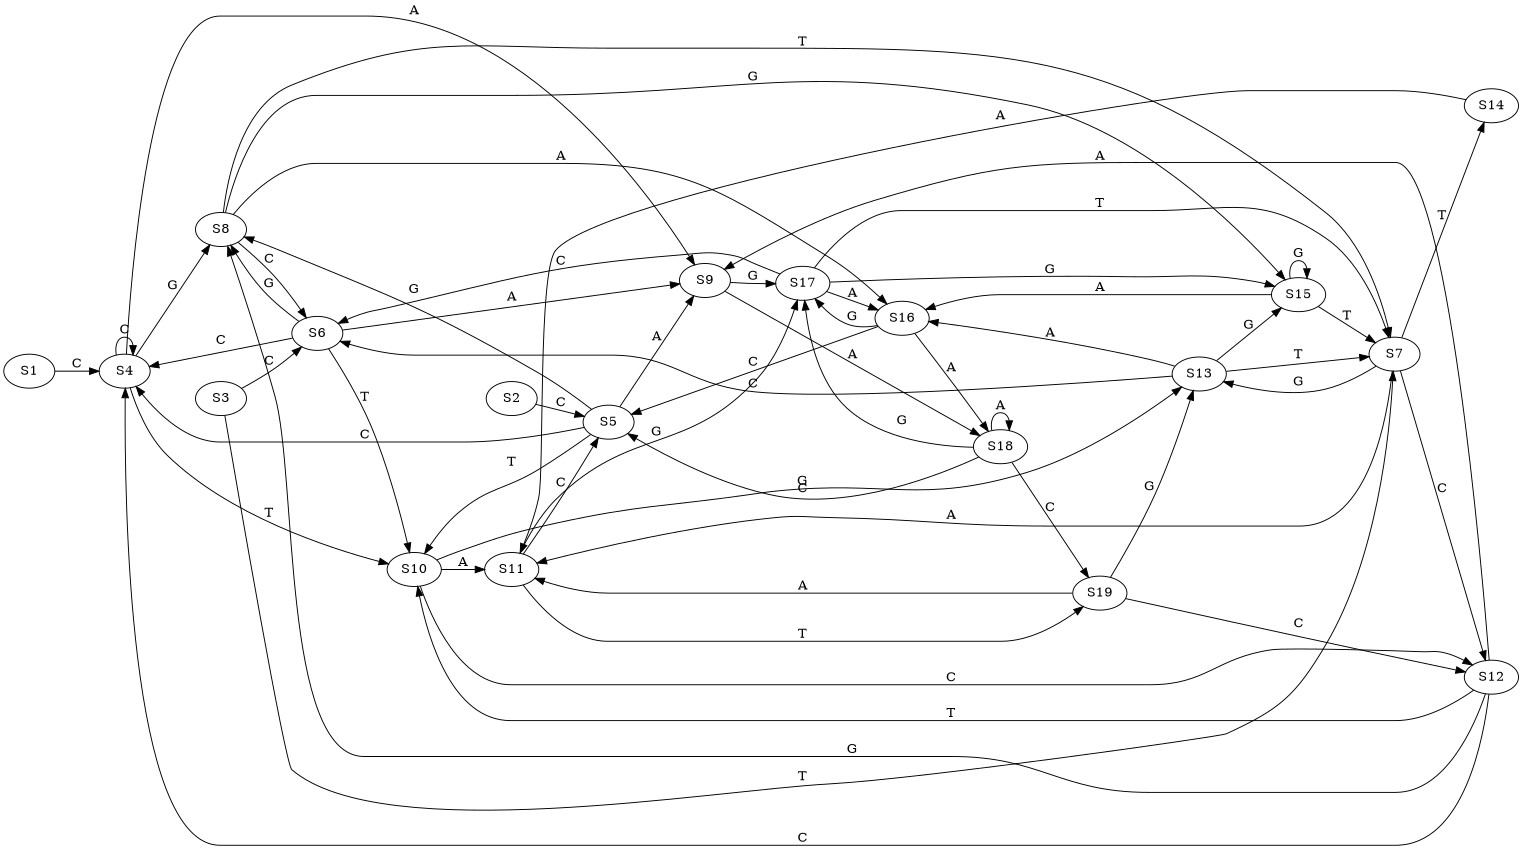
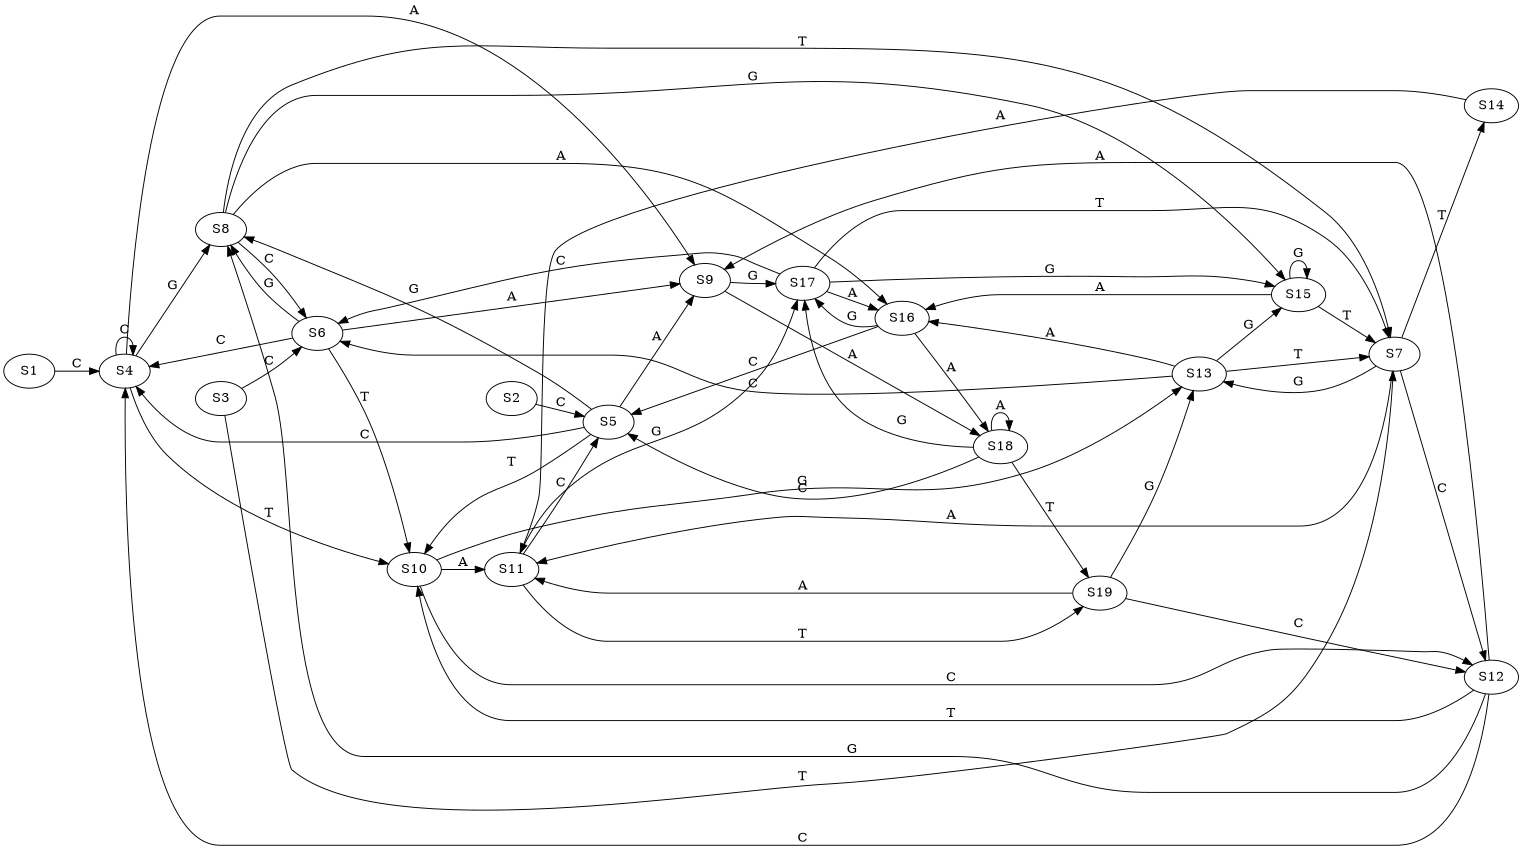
(1050, 508) -> (1050, 508)
